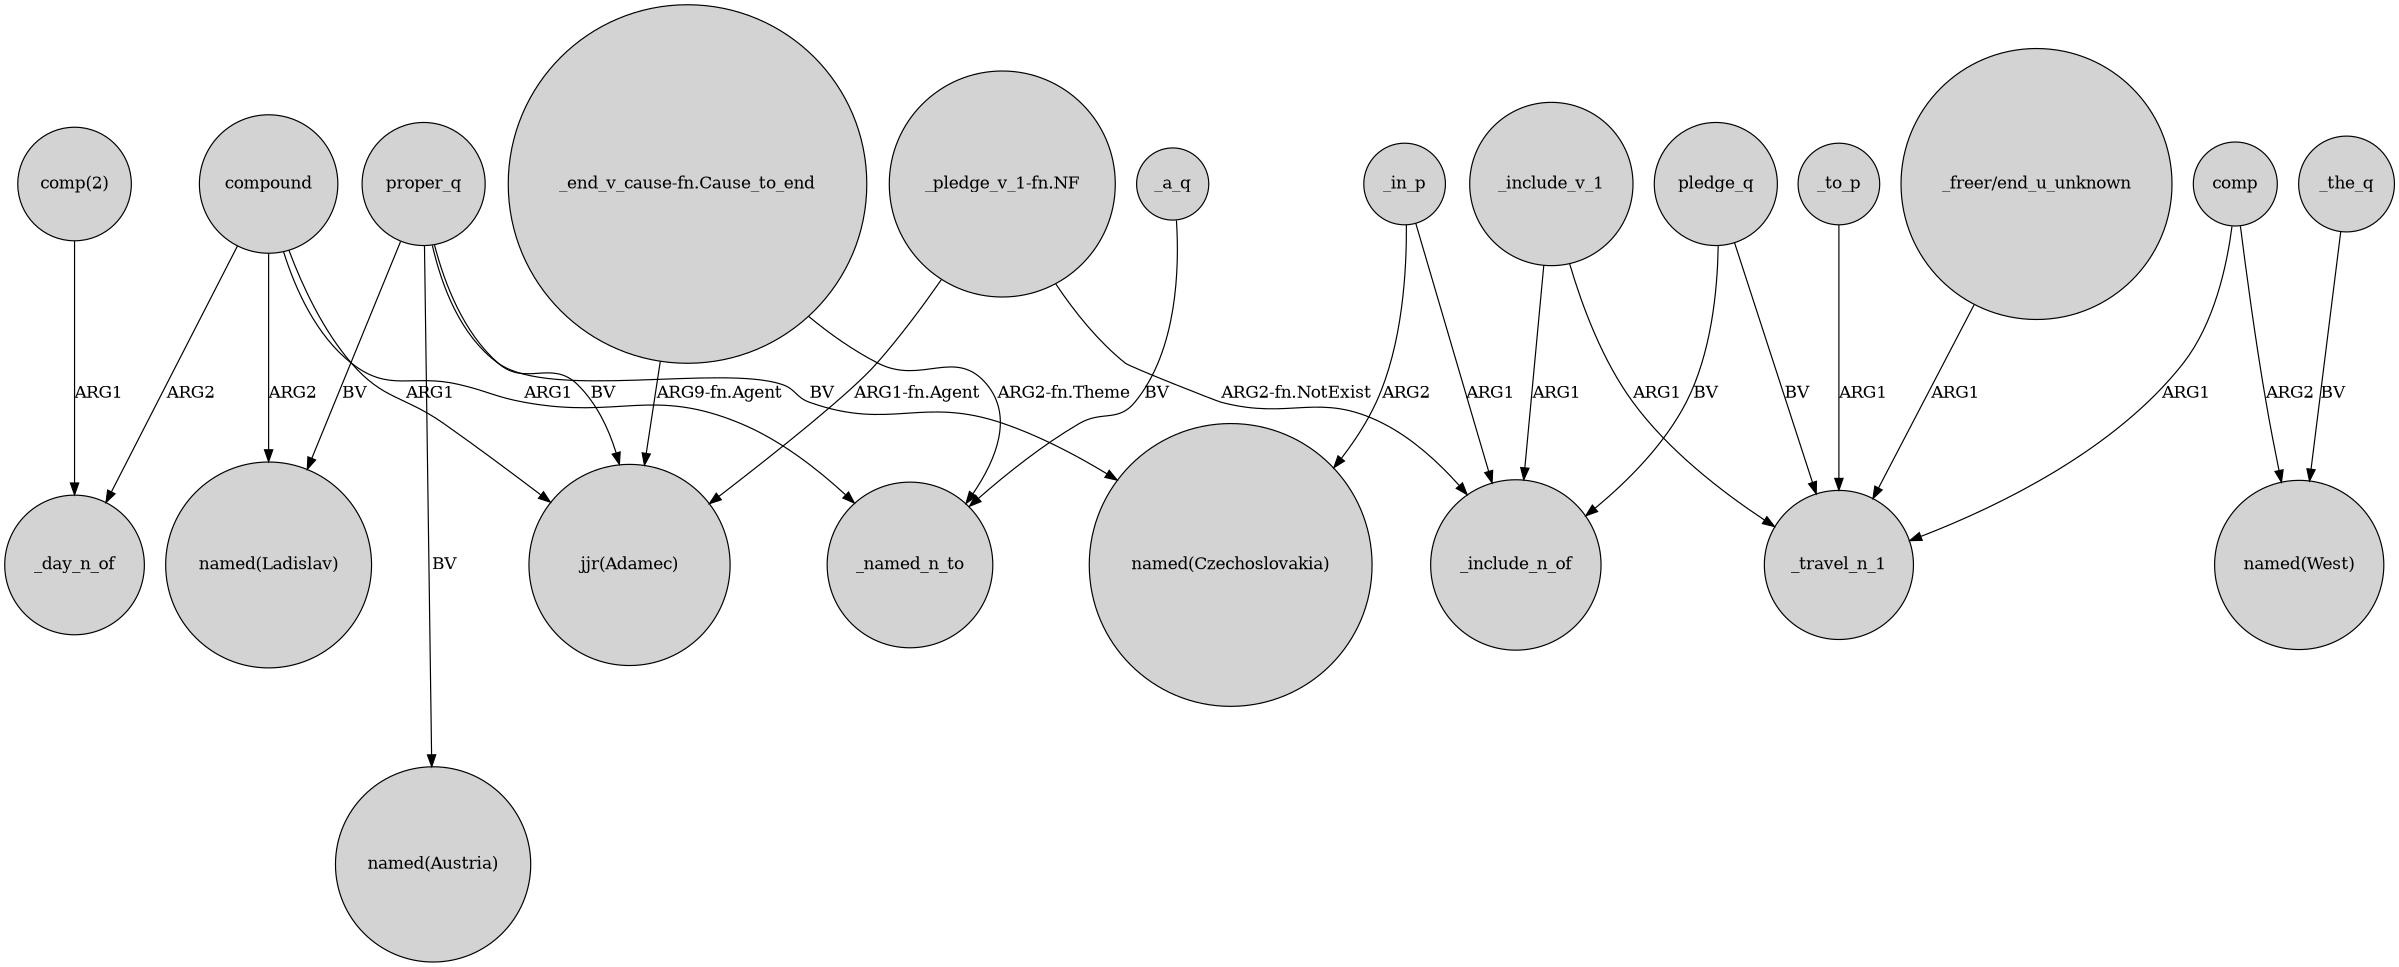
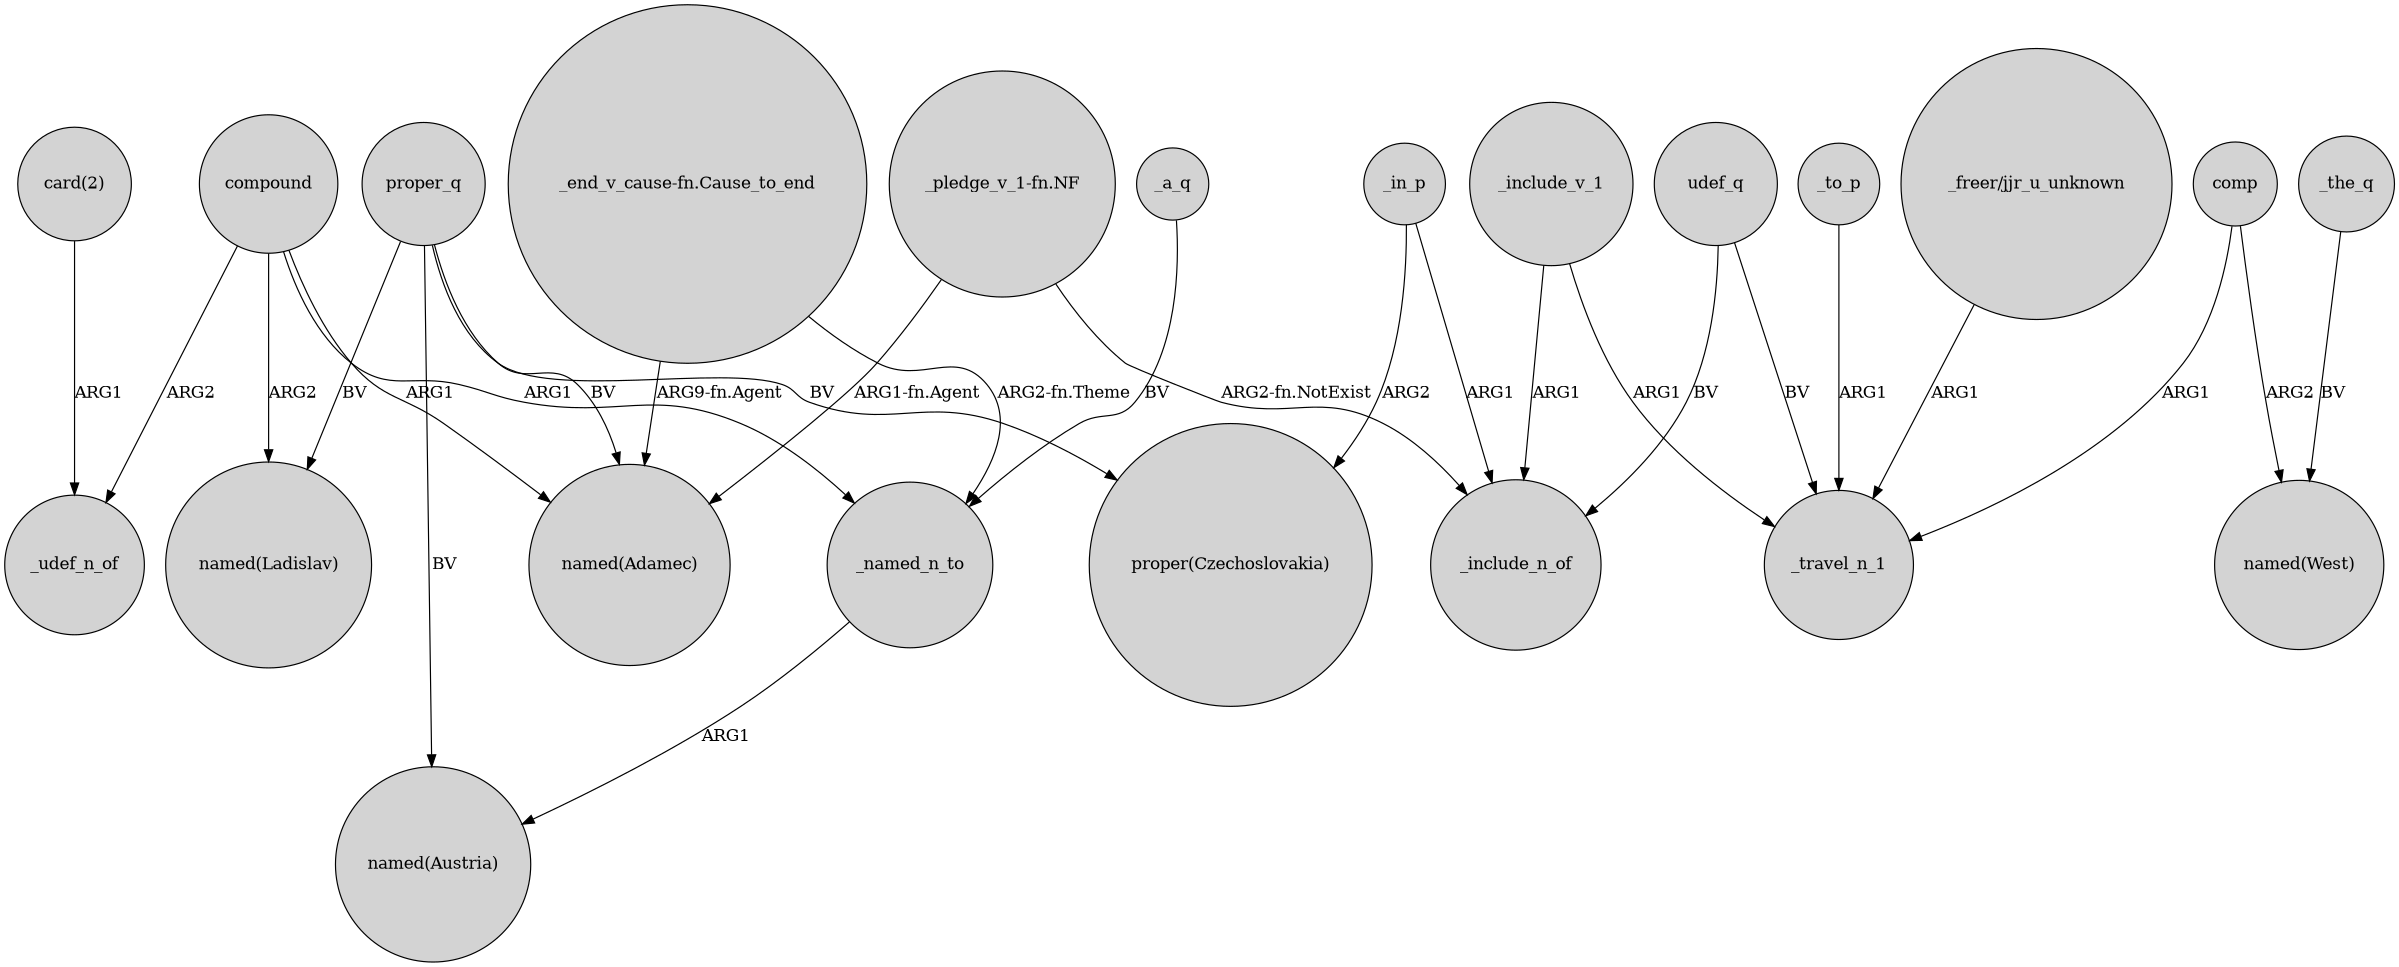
(75, 184) -> (75, 184)
(1716, 184) -> (1716, 184)
(2037, 184) -> (2037, 184)
(75, 565) -> (75, 565)
(630, 565) -> (630, 565)
(1231, 565) -> (1231, 565)
none -> (699, 732)
